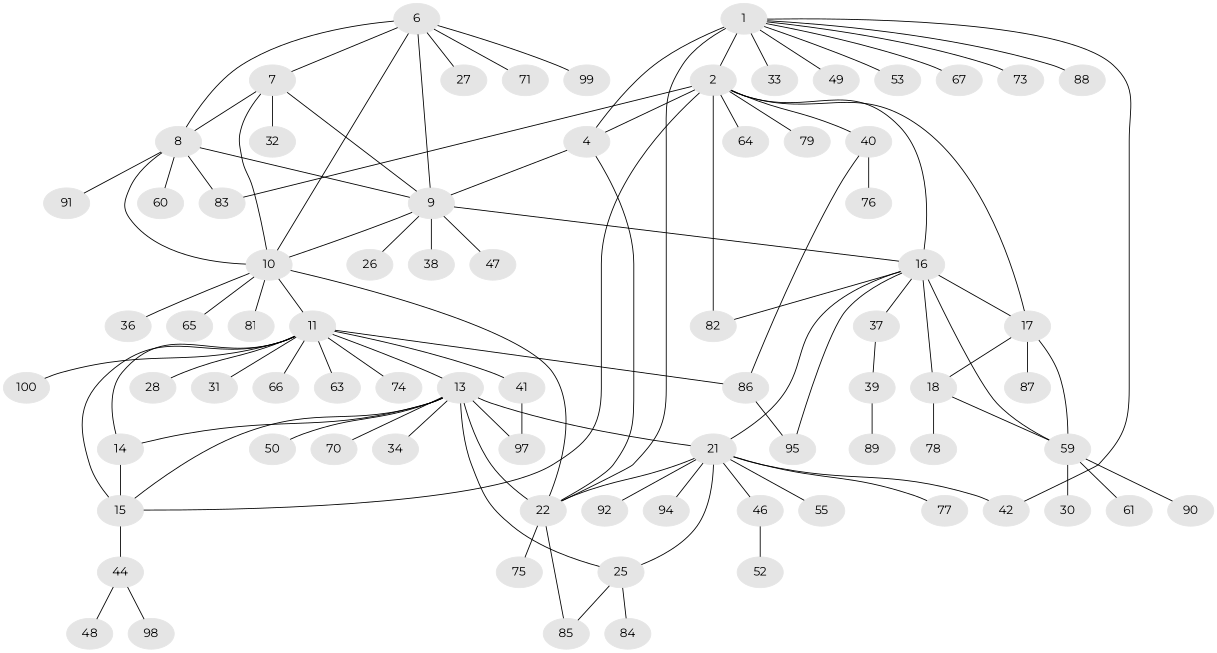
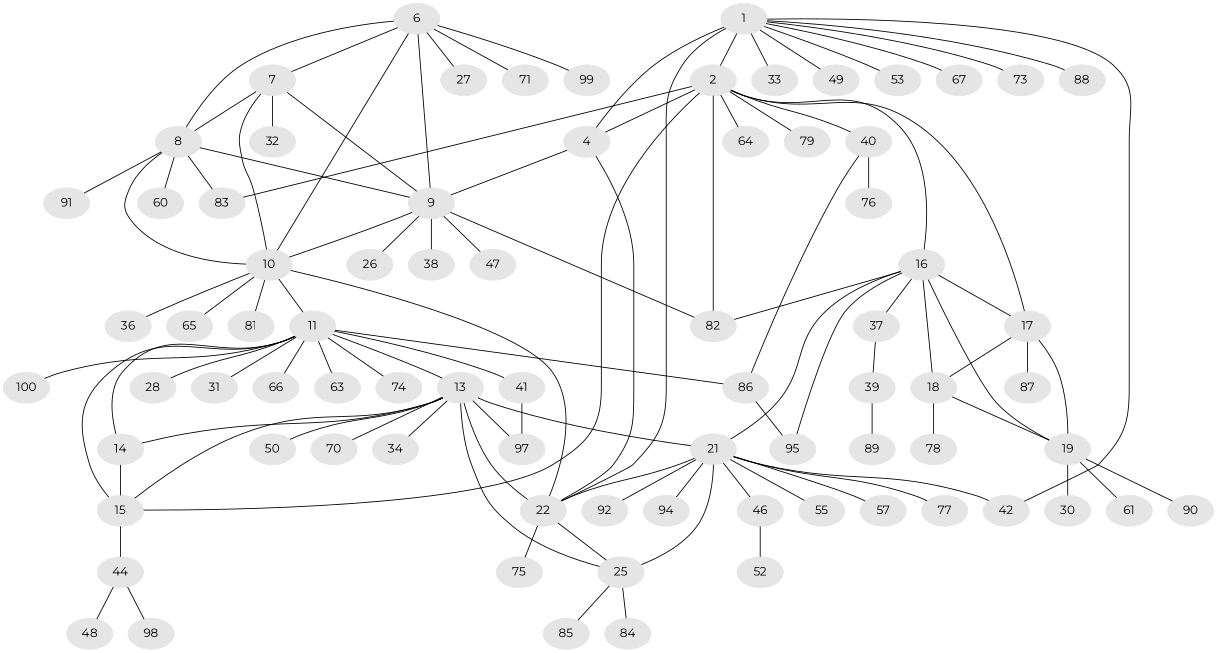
(676, 234) -> (572, 265)
(1068, 449) -> (1068, 449)
none -> (883, 511)
(555, 572) -> (582, 542)
